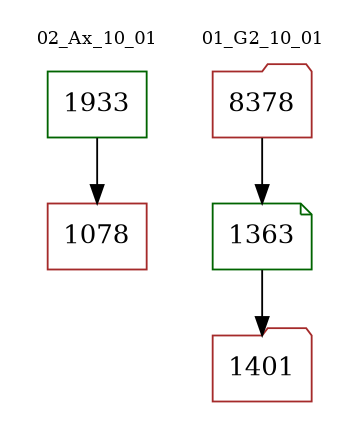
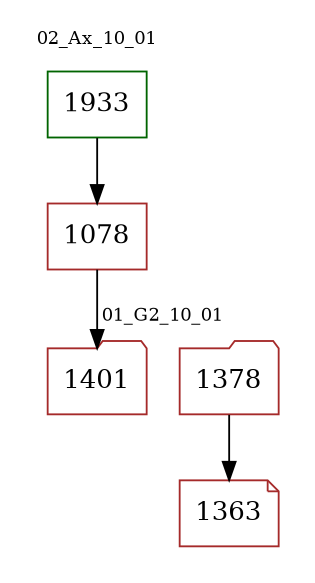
(262, 104) -> (229, 381)
(262, 236) -> (229, 513)
(262, 294) -> (97, 310)
